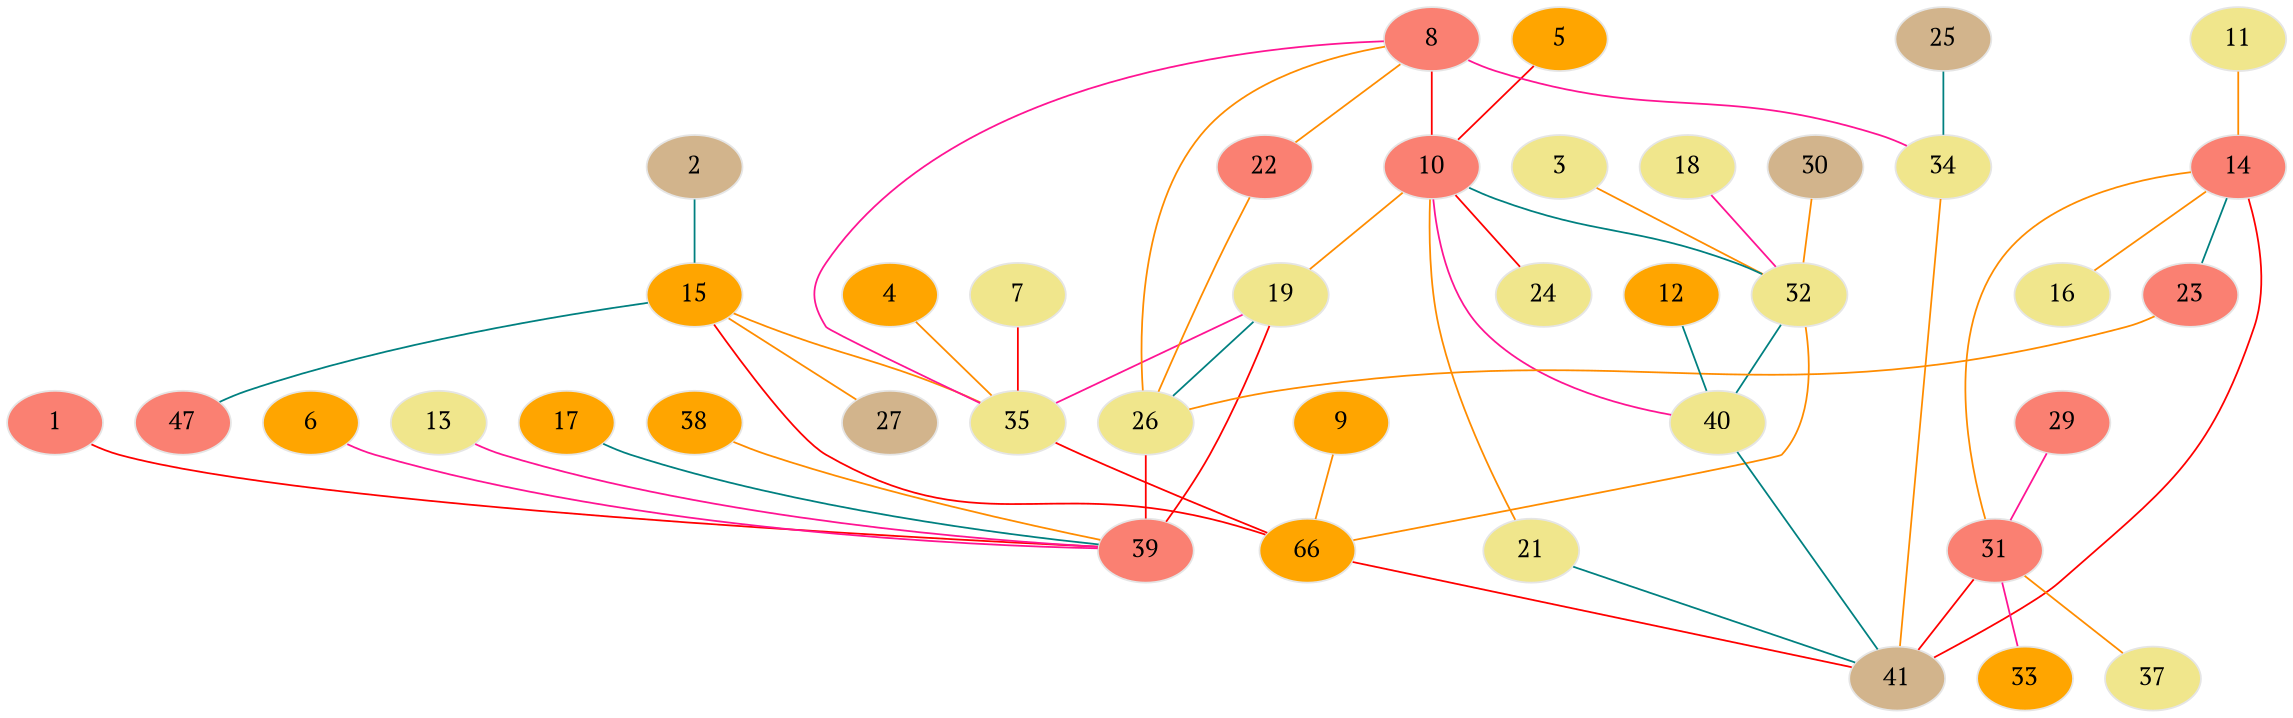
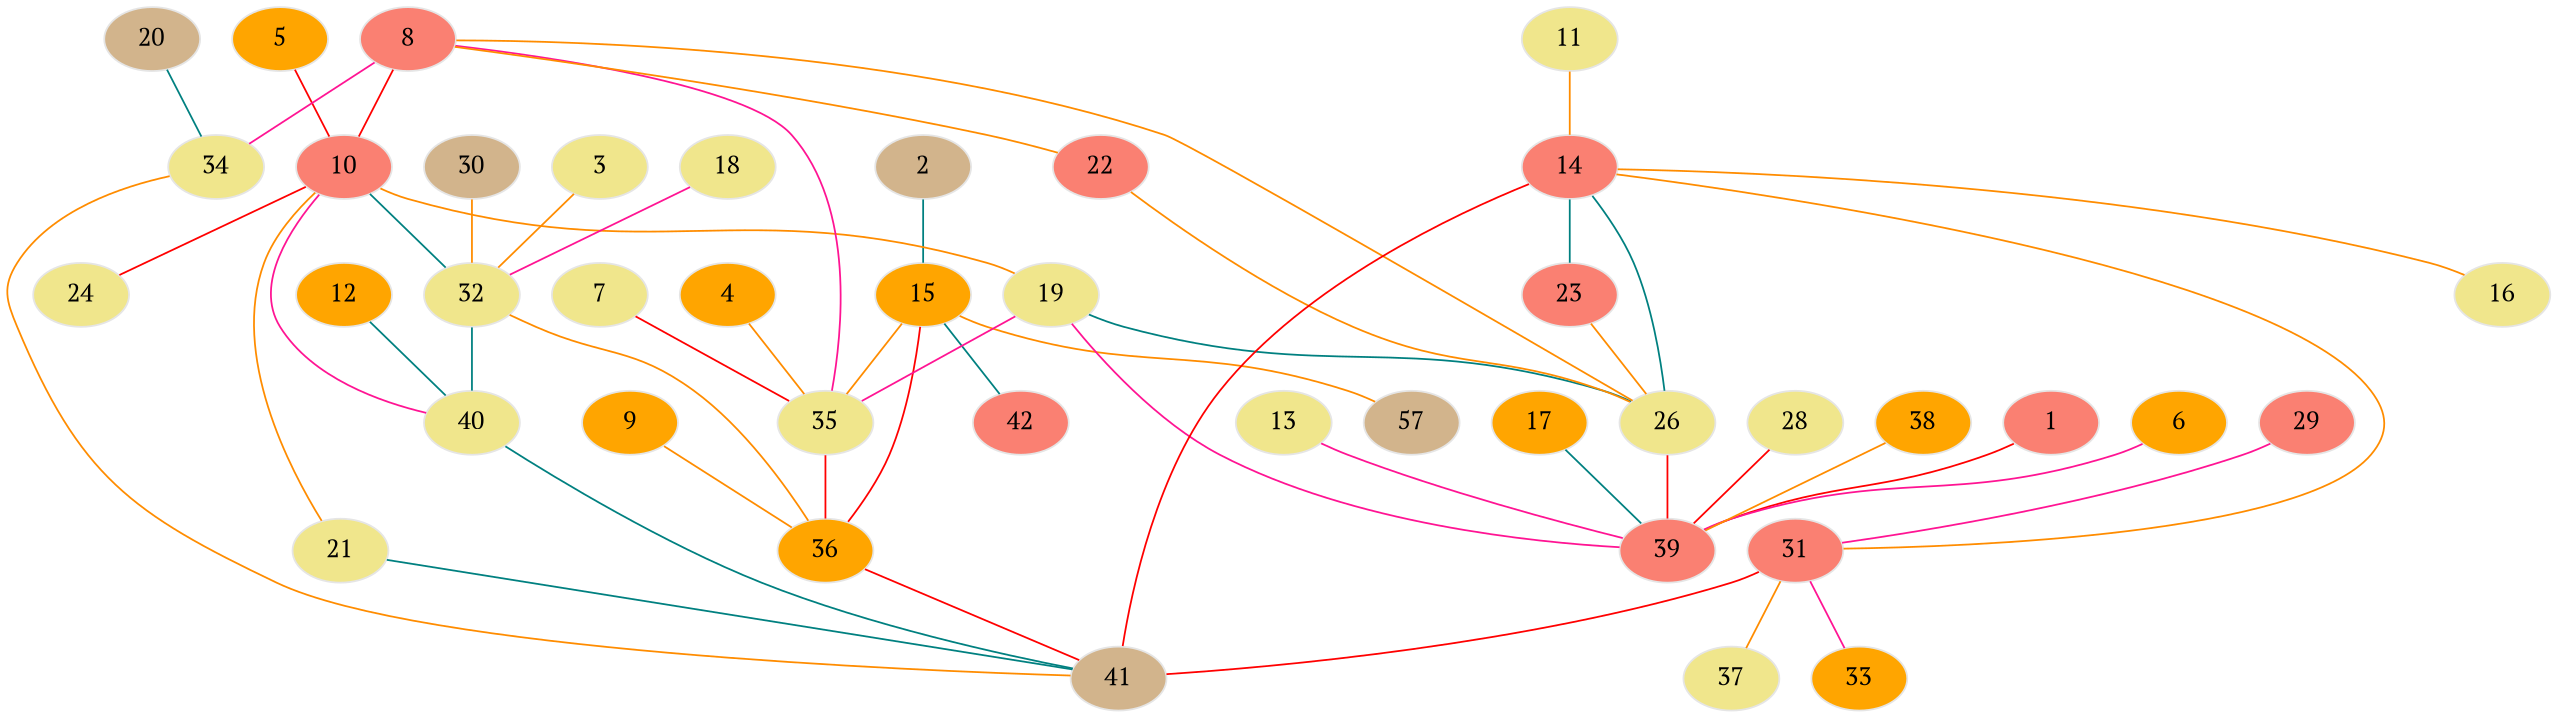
(1943, 39) -> (152, 39)
none -> (1643, 288)
(183, 423) -> (1021, 423)
(890, 423) -> (1412, 423)
none -> (1795, 423)
(1224, 427) -> (1319, 495)
(1307, 551) -> (825, 551)
